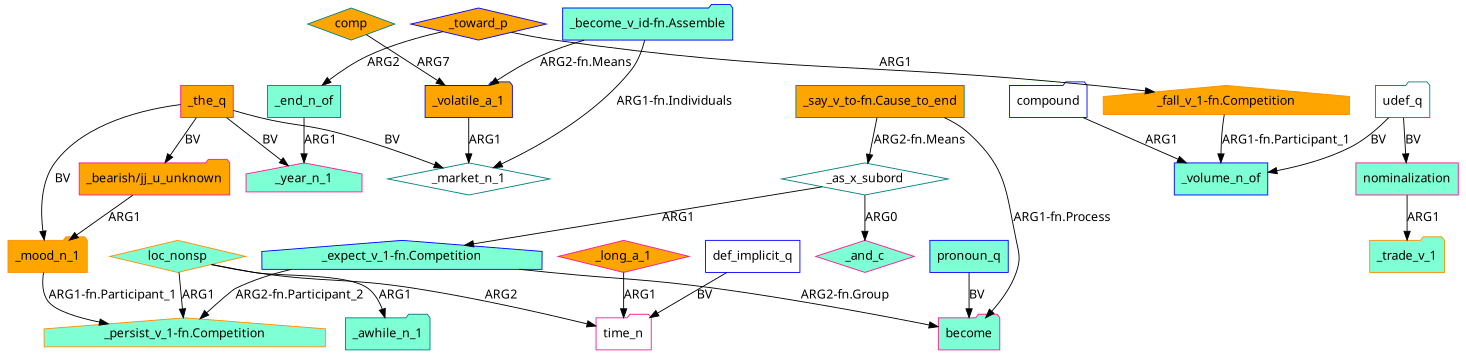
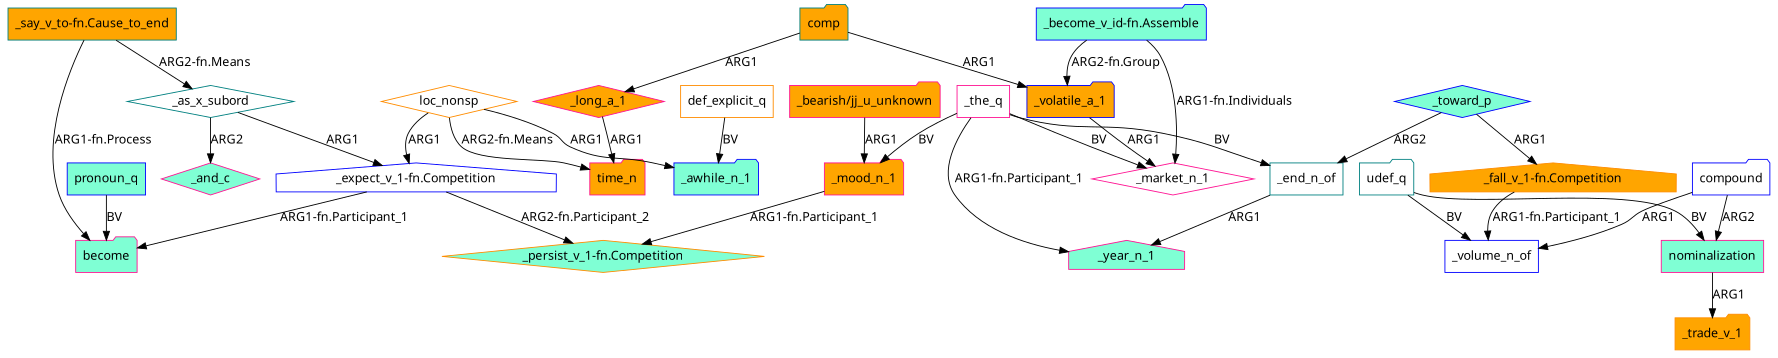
(351, 24) -> (824, 24)
(479, 24) -> (1462, 101)
none -> (717, 61)
(434, 63) -> (979, 63)
(586, 63) -> (1116, 63)
(207, 101) -> (983, 101)
(304, 101) -> (1306, 179)
none -> (727, 101)
(183, 136) -> (1137, 129)
(270, 140) -> (1019, 179)
(469, 179) -> (1173, 179)
(1221, 179) -> (1492, 256)
none -> (1723, 213)
(881, 218) -> (227, 140)
(48, 256) -> (864, 179)
(178, 256) -> (449, 101)
(402, 256) -> (416, 179)
(753, 256) -> none
(1407, 256) -> (1712, 334)
(181, 290) -> (410, 130)
(501, 295) -> (507, 140)
(845, 295) -> (345, 218)
(185, 334) -> (603, 256)
(388, 334) -> (716, 179)
(624, 334) -> (617, 179)
